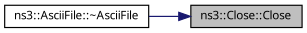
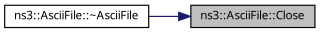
(246, 16) -> (253, 16)
